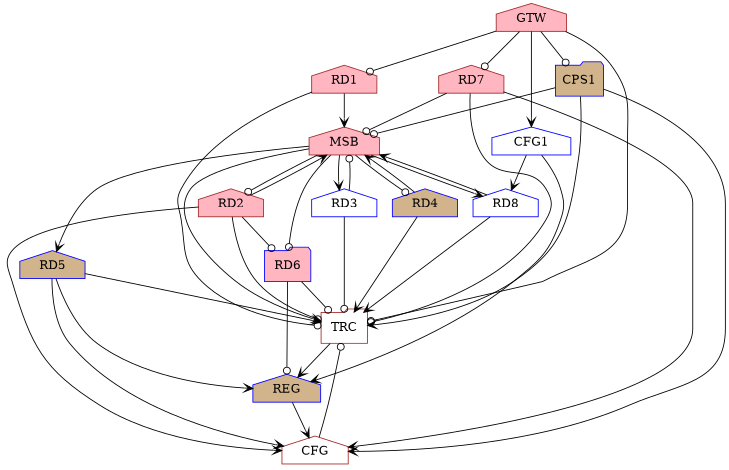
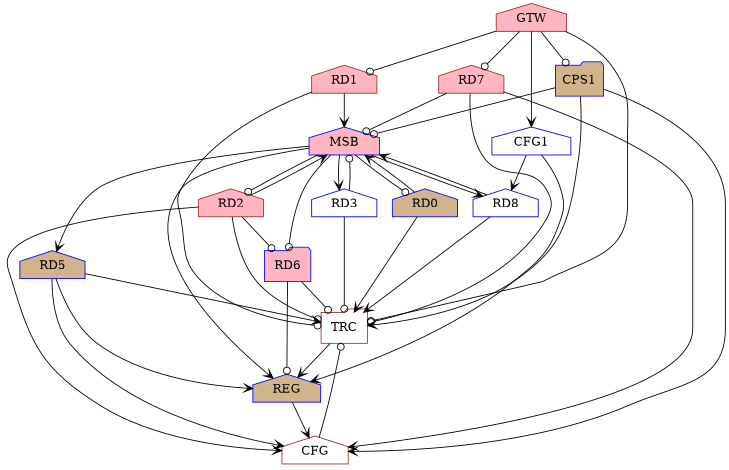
(344, 142) -> (344, 142)
(425, 204) -> (425, 204)
(188, 223) -> (169, 229)
